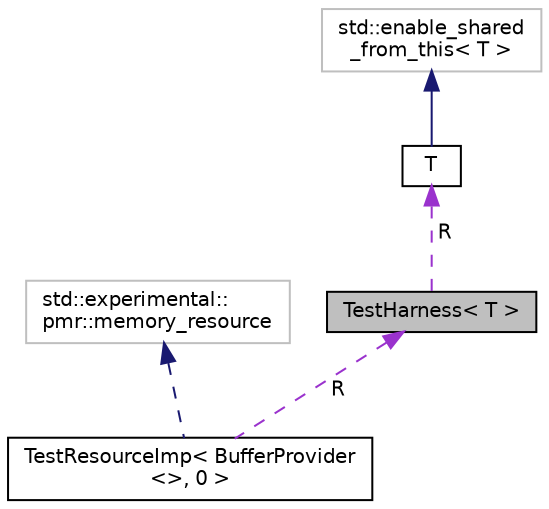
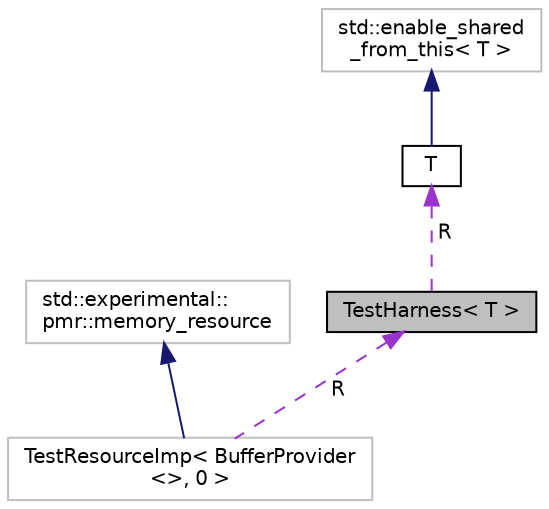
(176, 401) -> (176, 401)
(190, 469) -> (190, 469)
